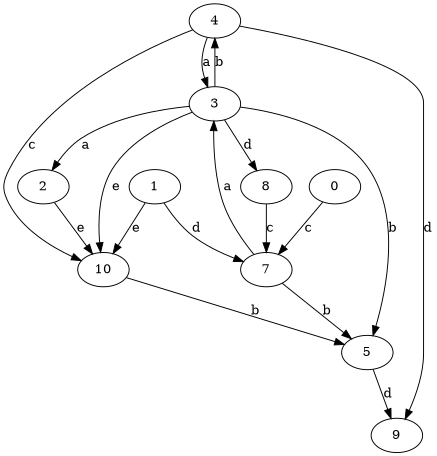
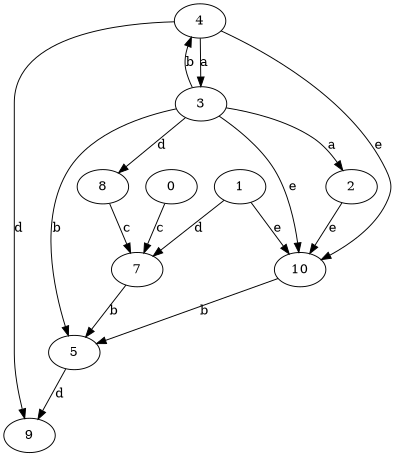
(32, 145) -> (379, 145)
(221, 197) -> none
